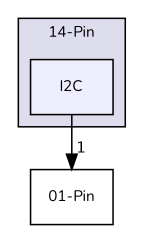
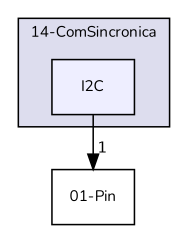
(72, 33) -> (94, 33)
